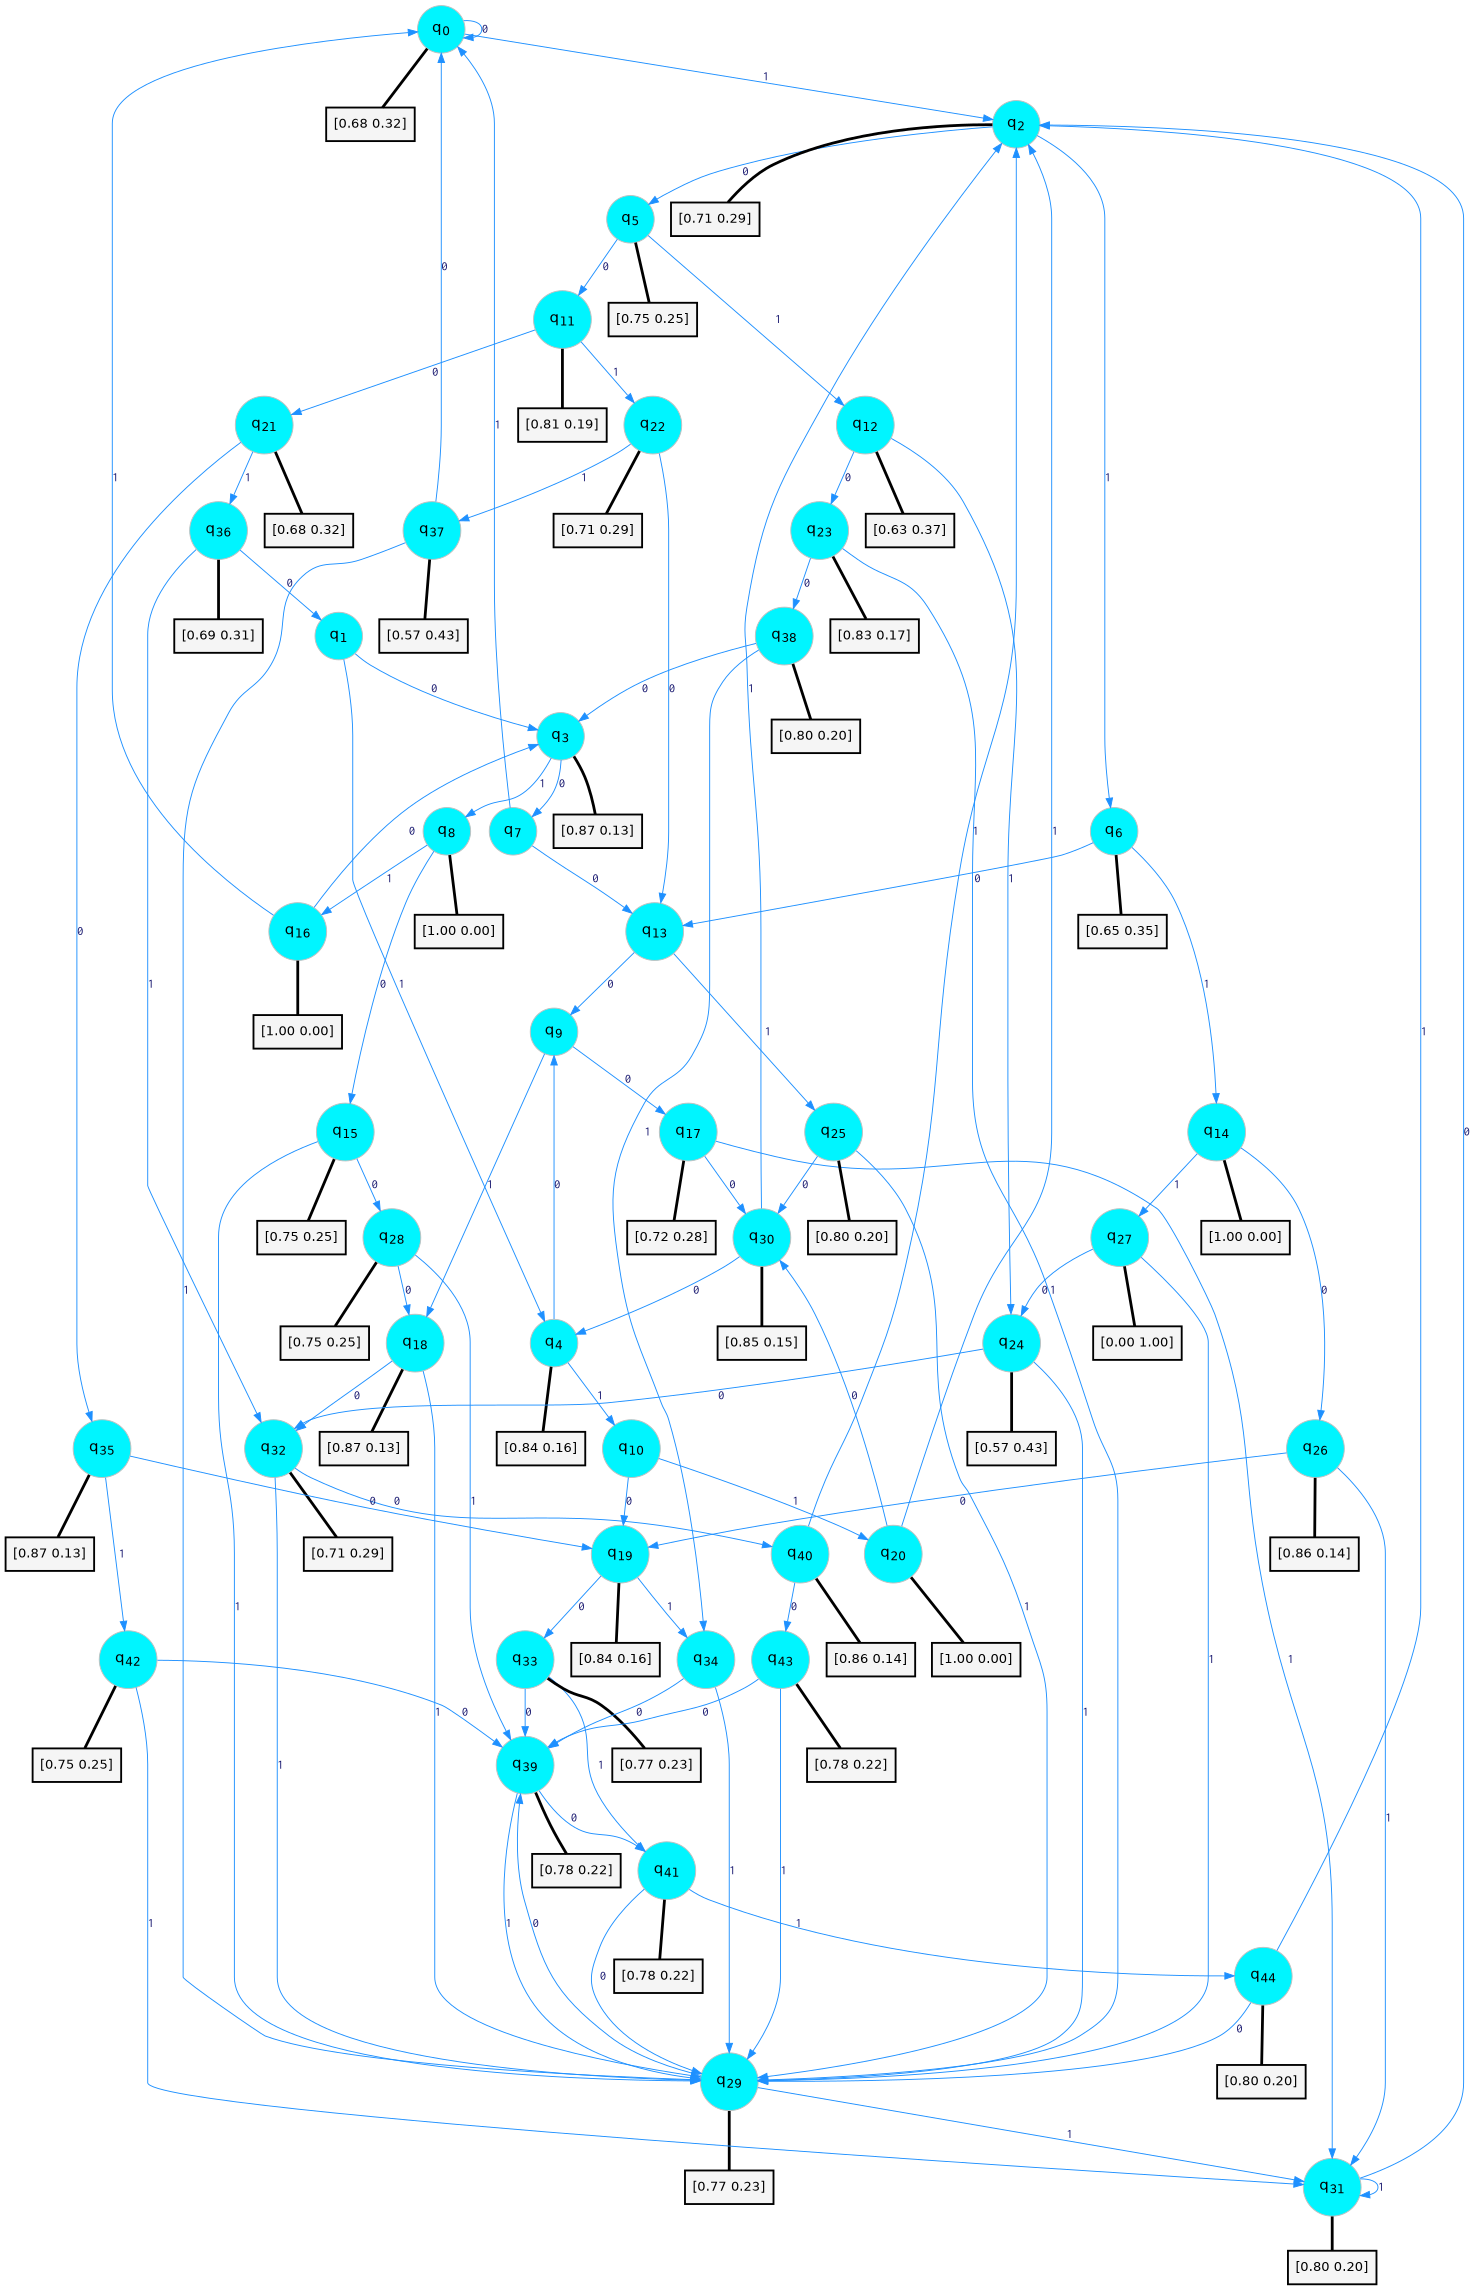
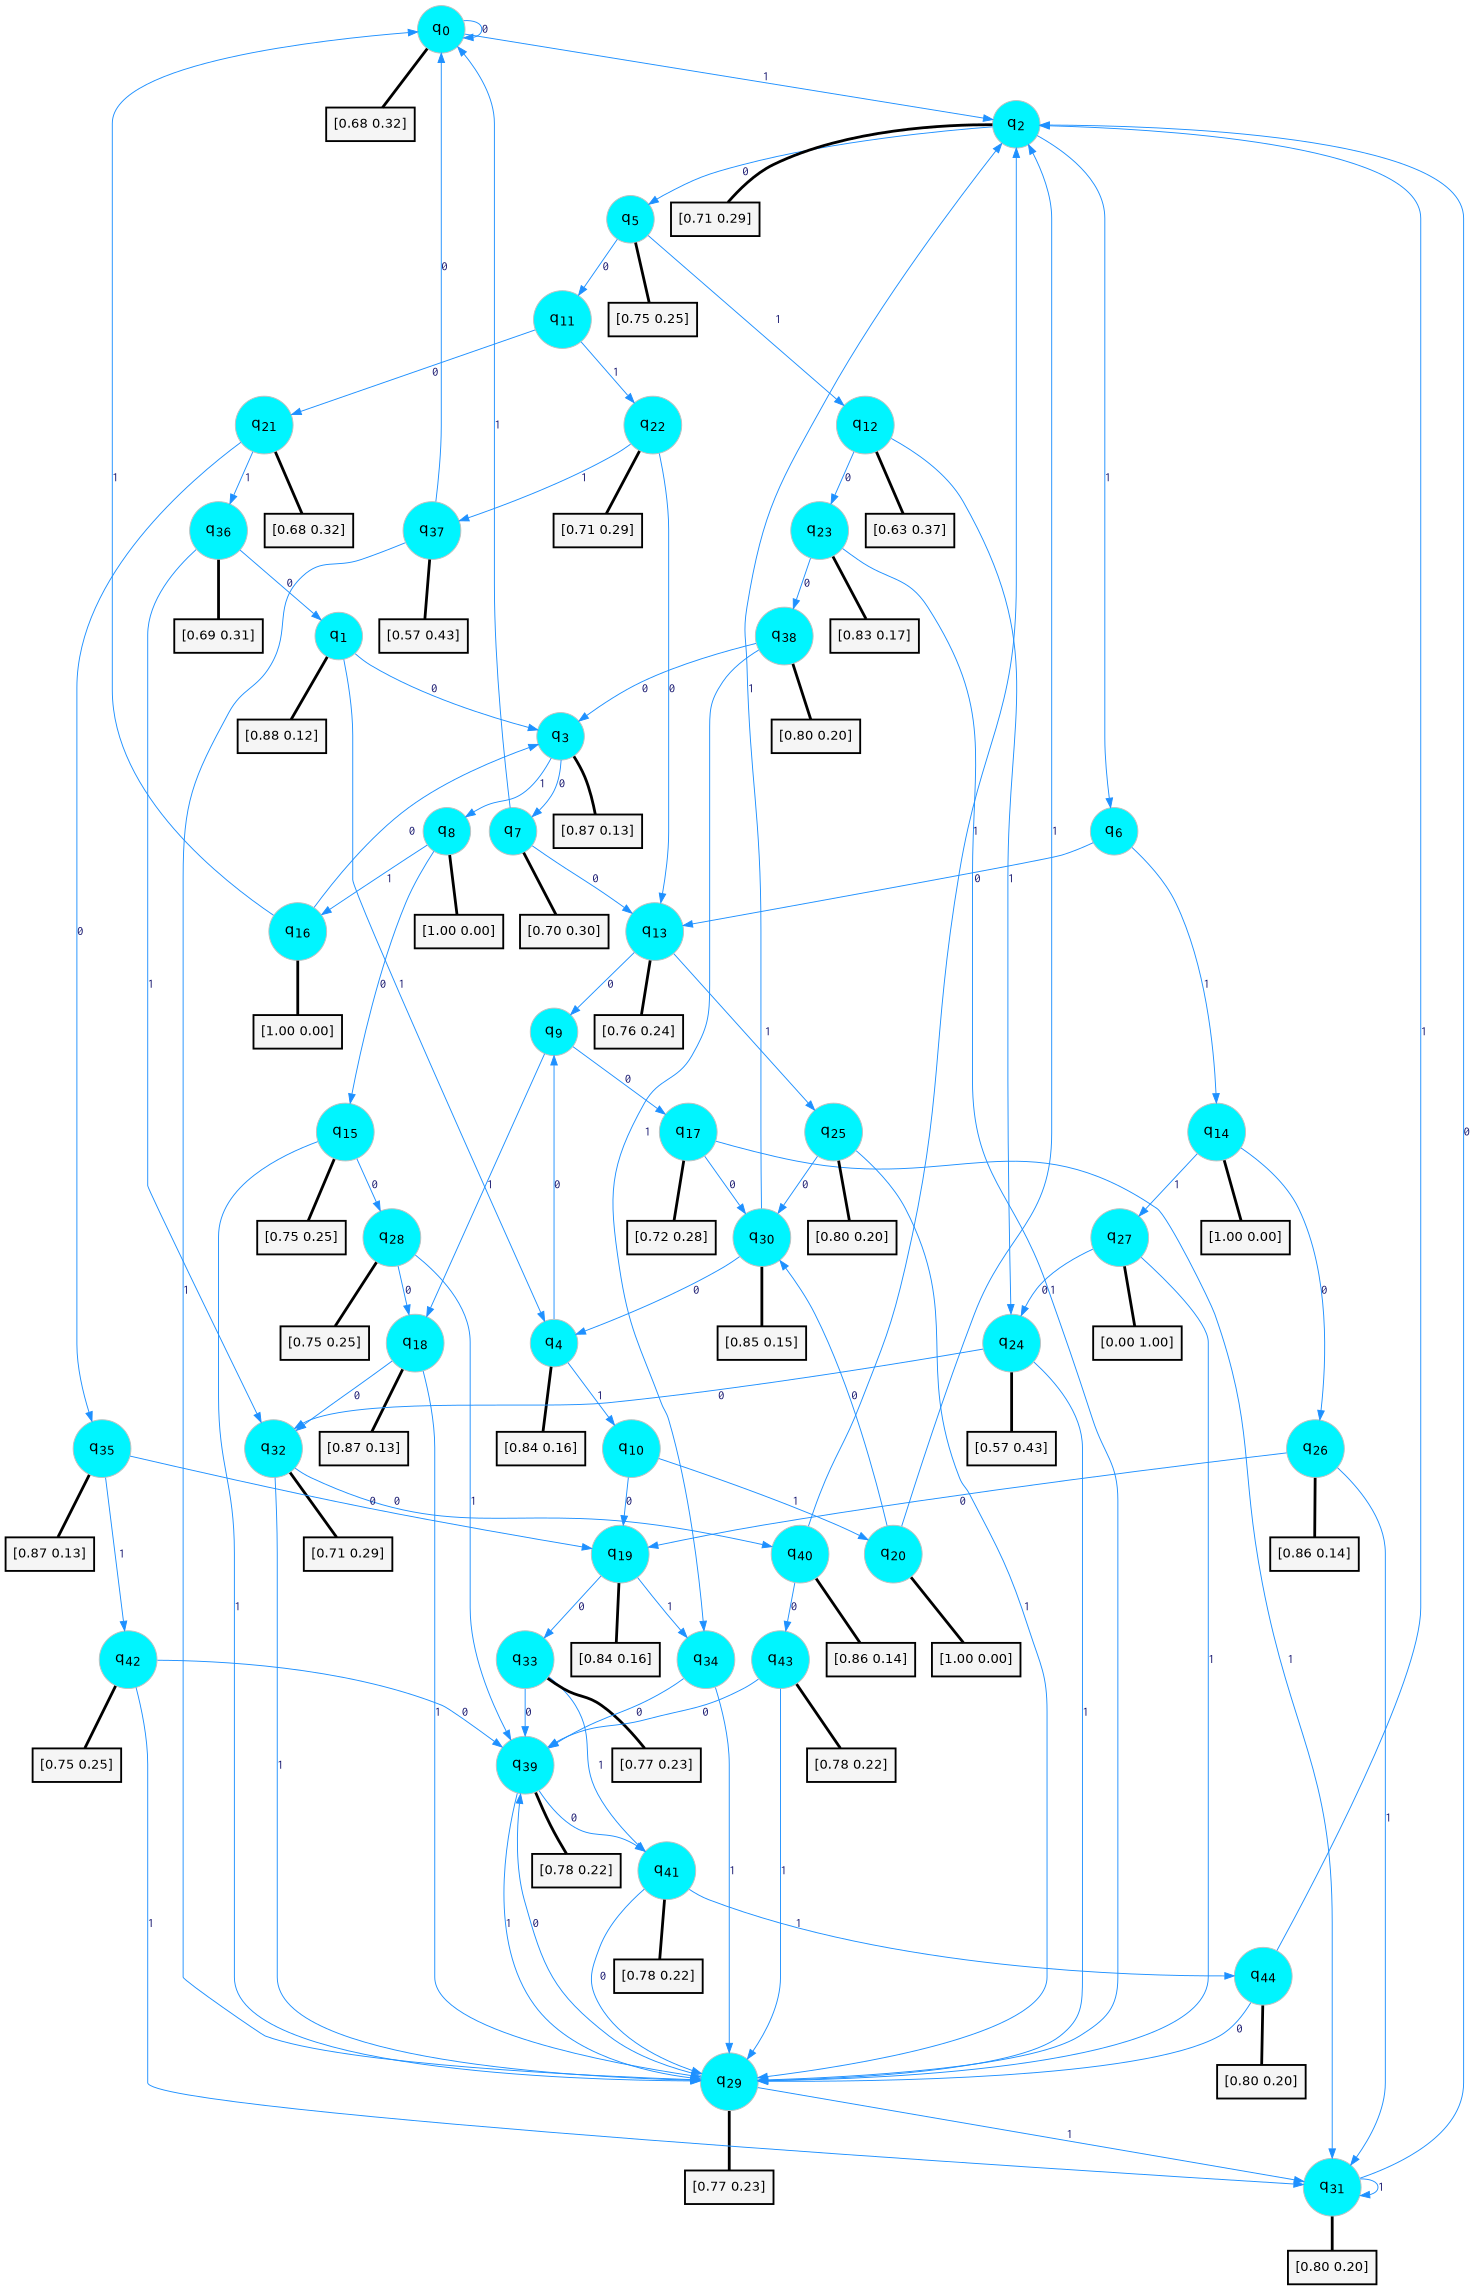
(562, 425) -> none
none -> (282, 736)
none -> (564, 932)
(1123, 932) -> none
none -> (639, 1032)
